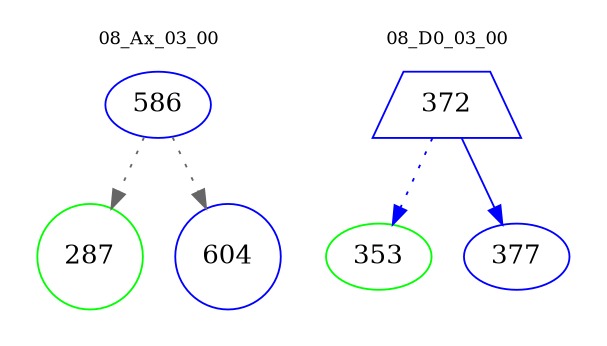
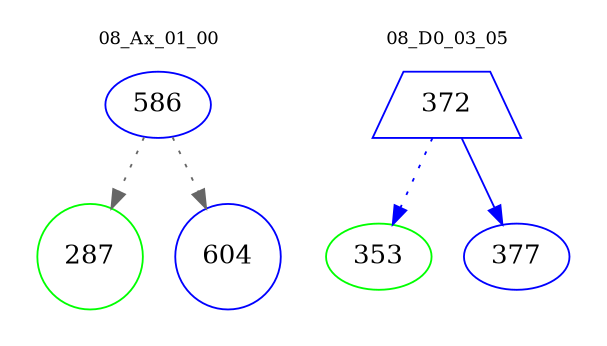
(159, 40) -> (159, 40)
(448, 40) -> (448, 40)
